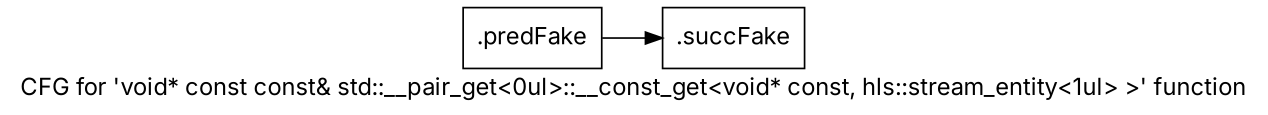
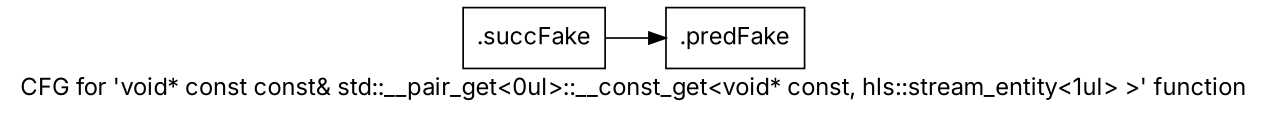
(624, 38) -> (627, 38)
